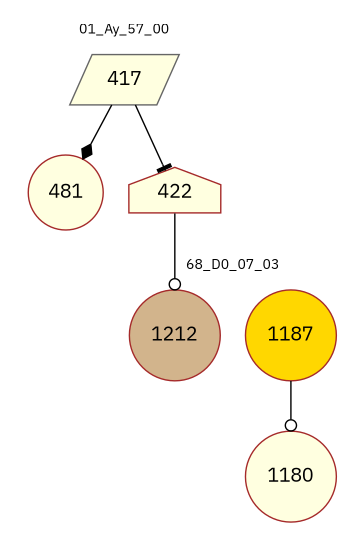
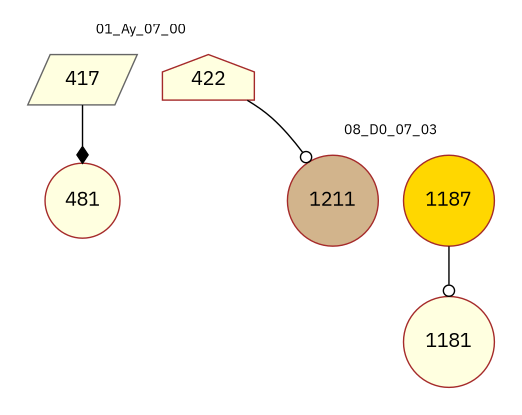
(124, 30) -> (141, 30)
(149, 135) -> none
(233, 265) -> (391, 131)
(175, 335) -> (333, 201)
(291, 477) -> (449, 342)
